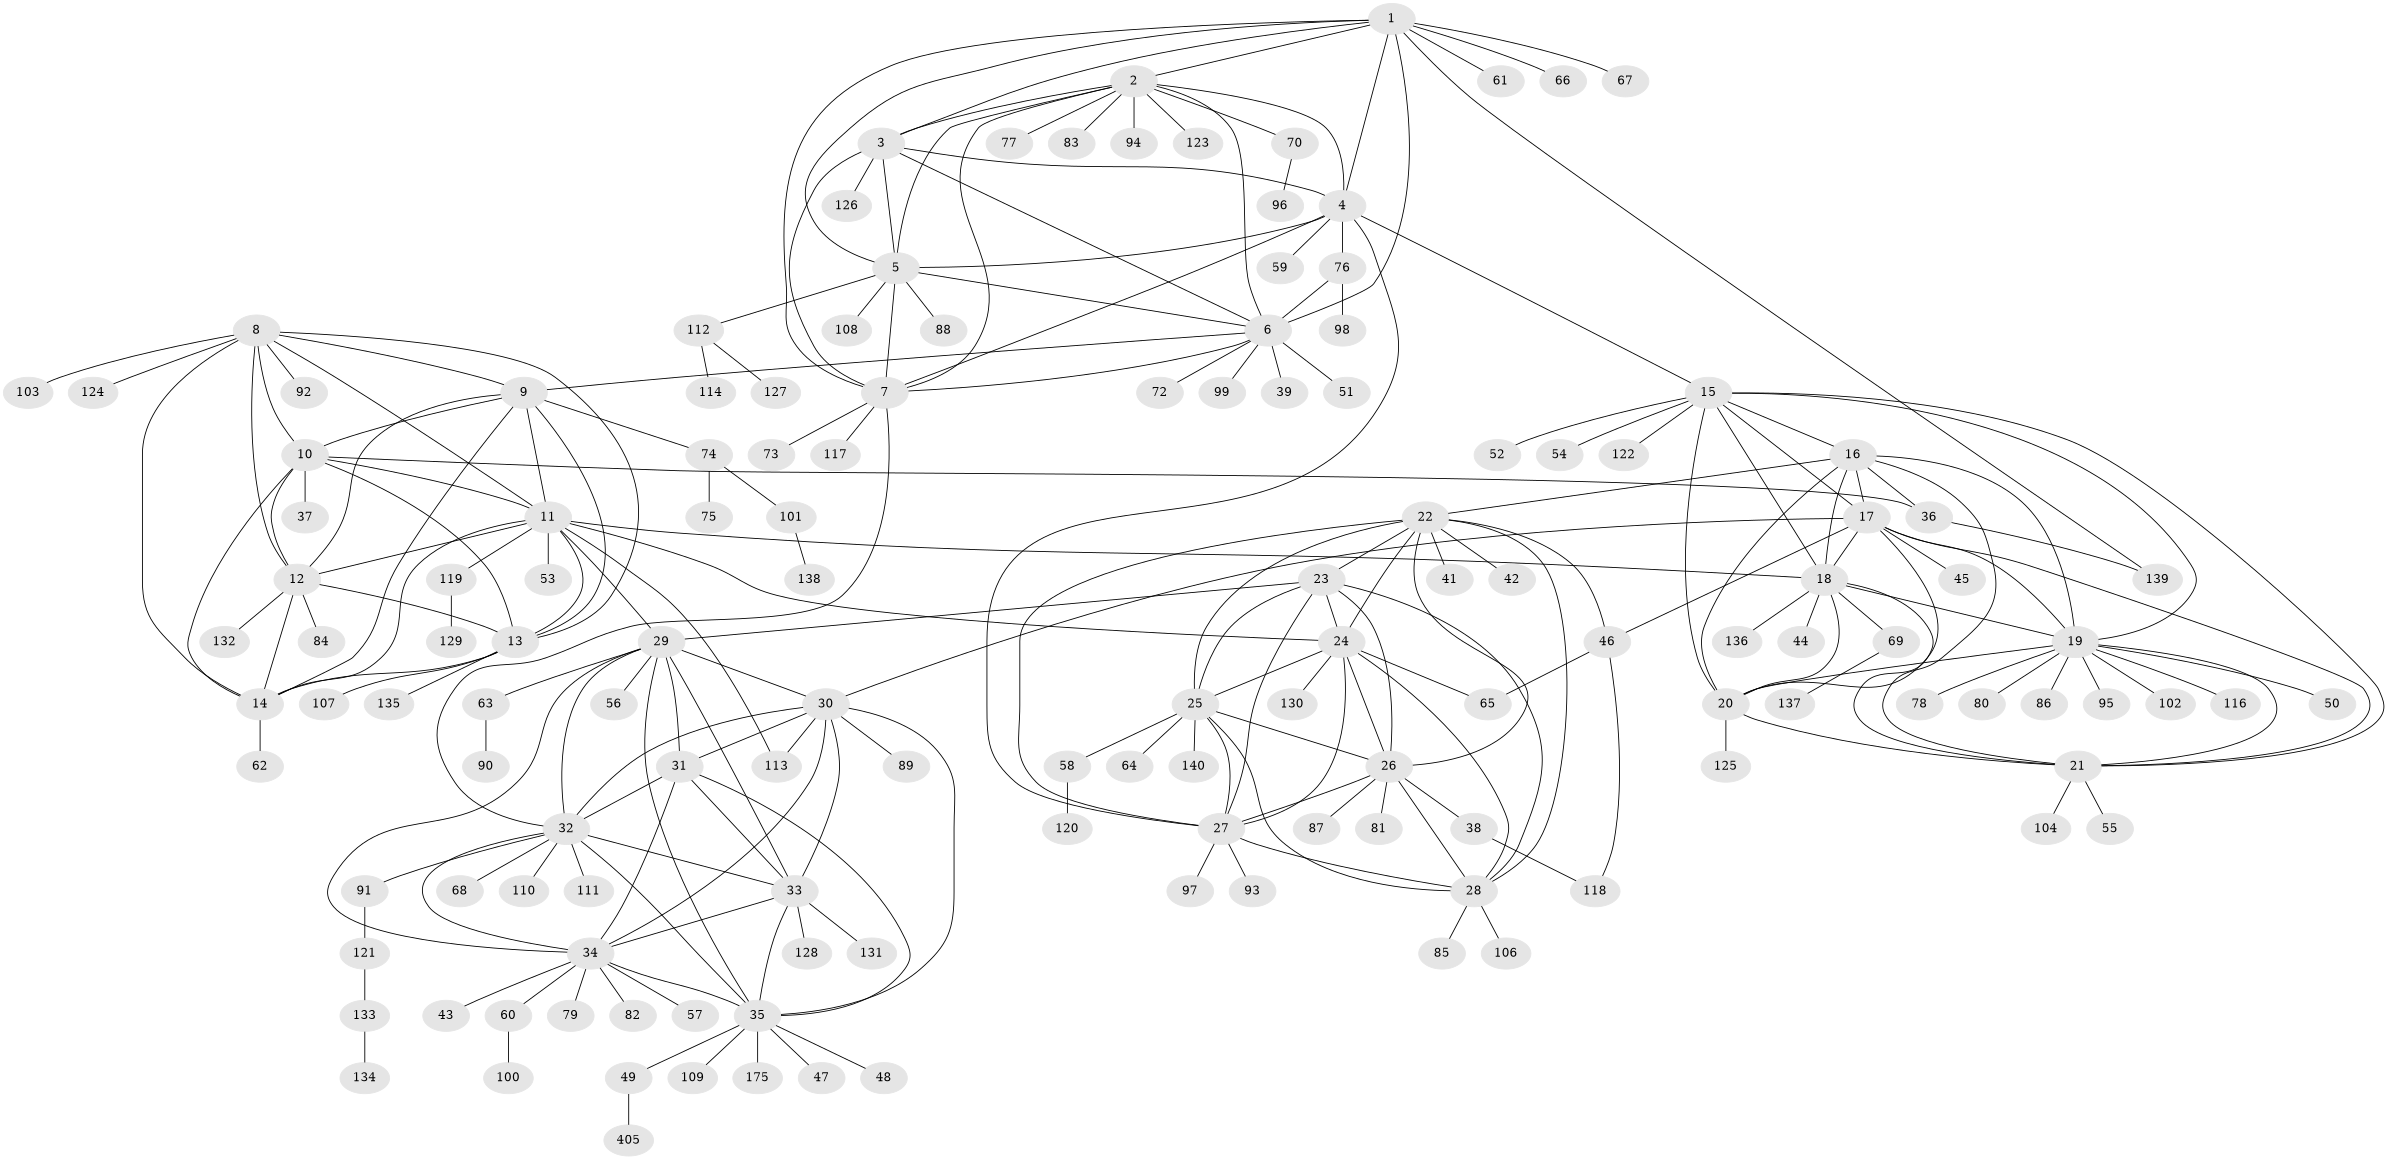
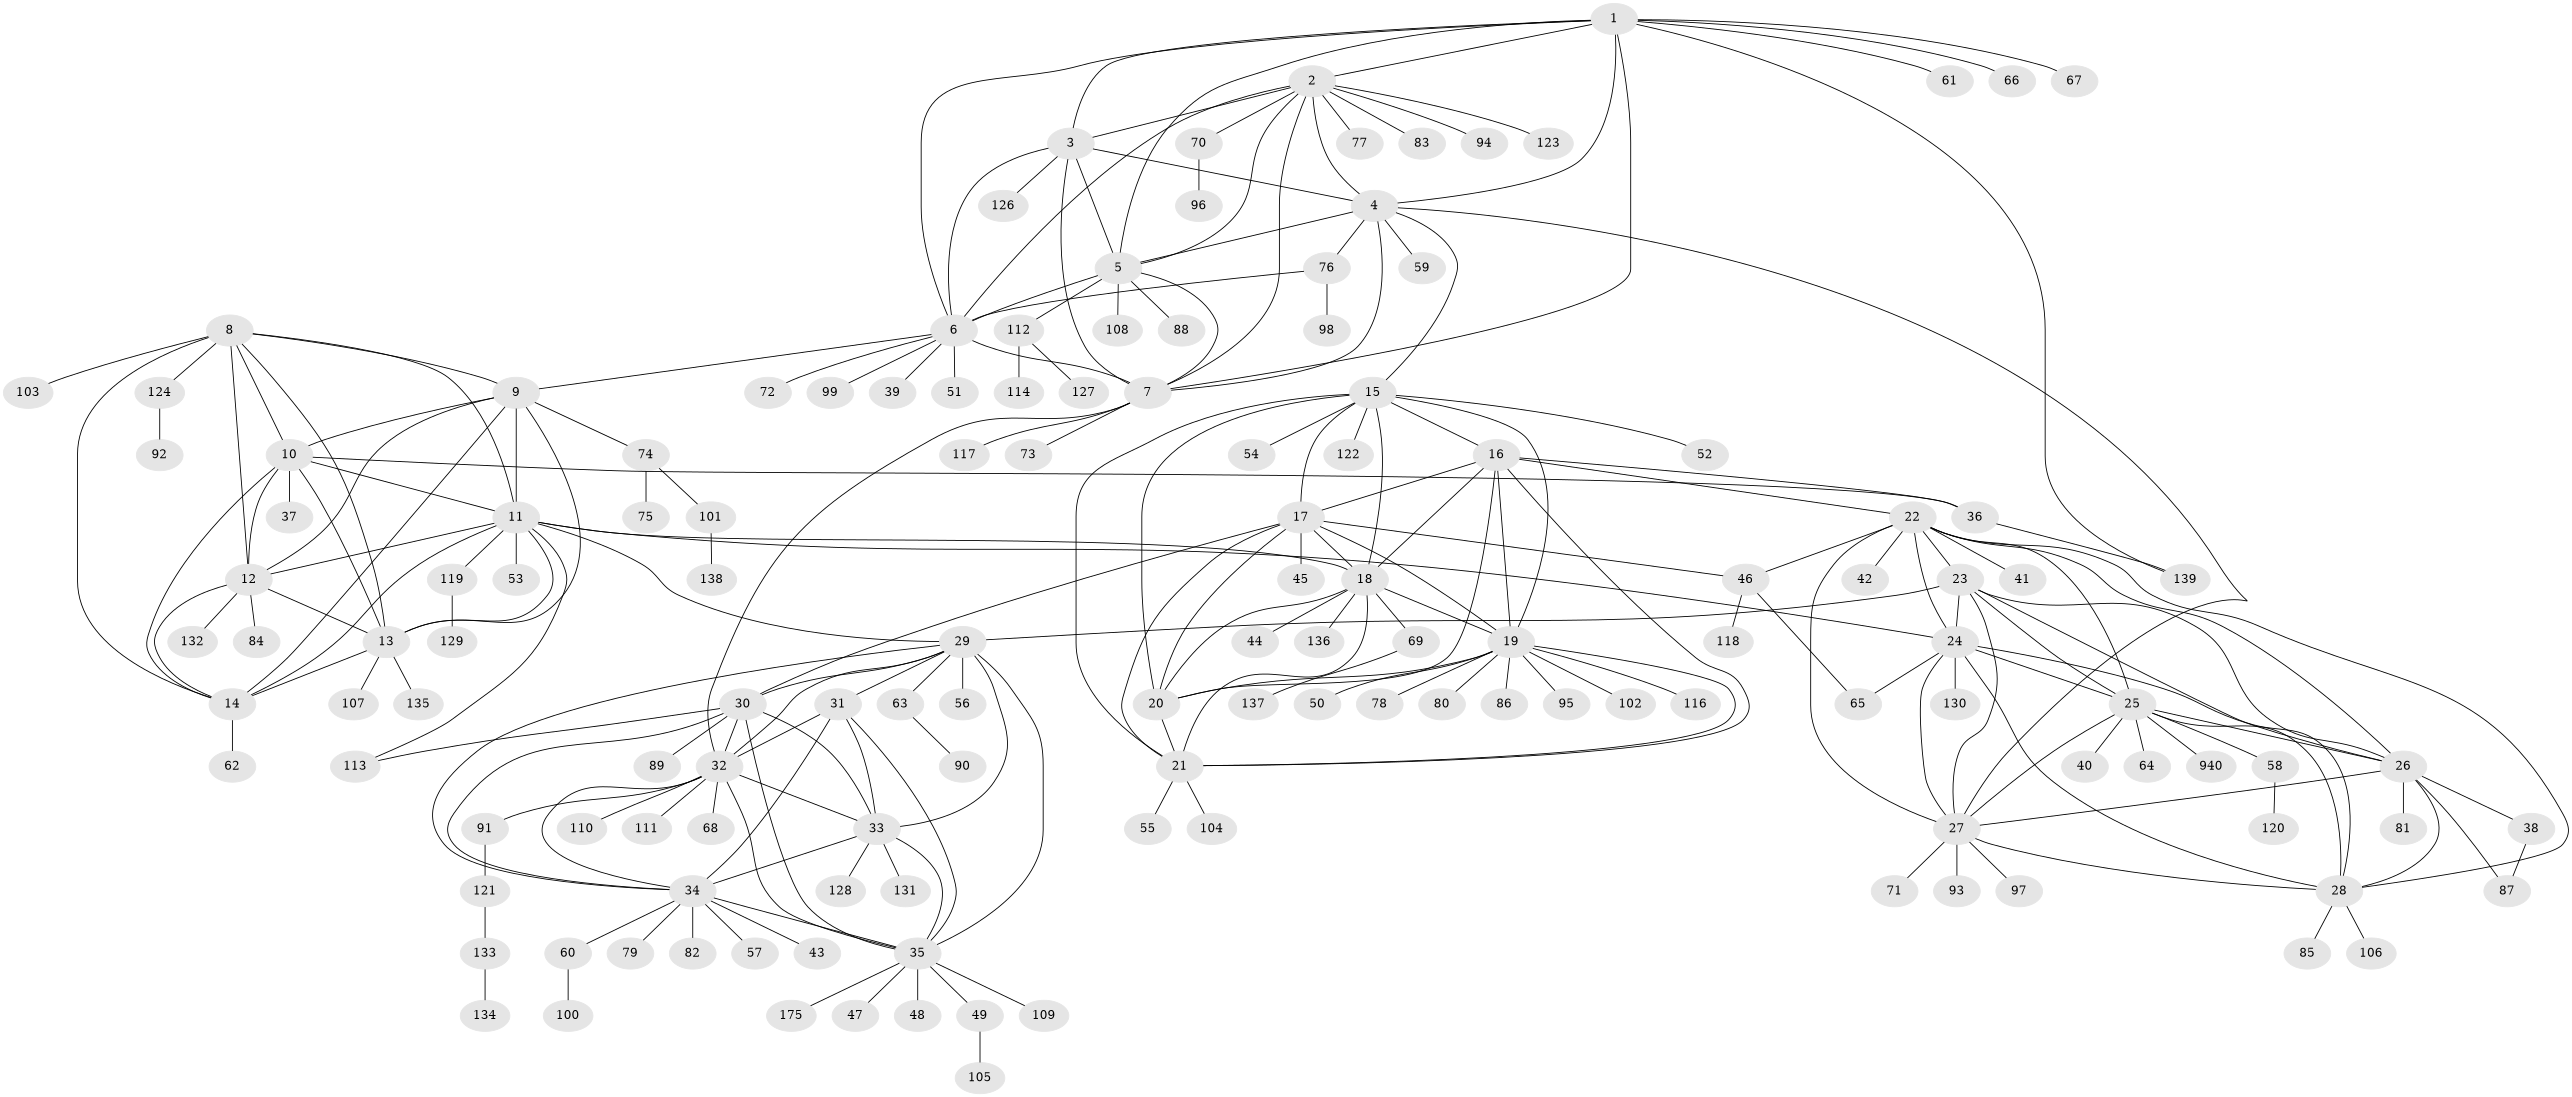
(280, 362) -> (160, 424)
(753, 736) -> none
(1194, 767) -> (2211, 767)
(1726, 767) -> none
none -> (2085, 767)
(1534, 860) -> (2522, 854)
none -> (1895, 891)
(629, 1140) -> (980, 1078)
